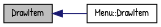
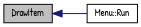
(122, 14) -> (112, 14)
